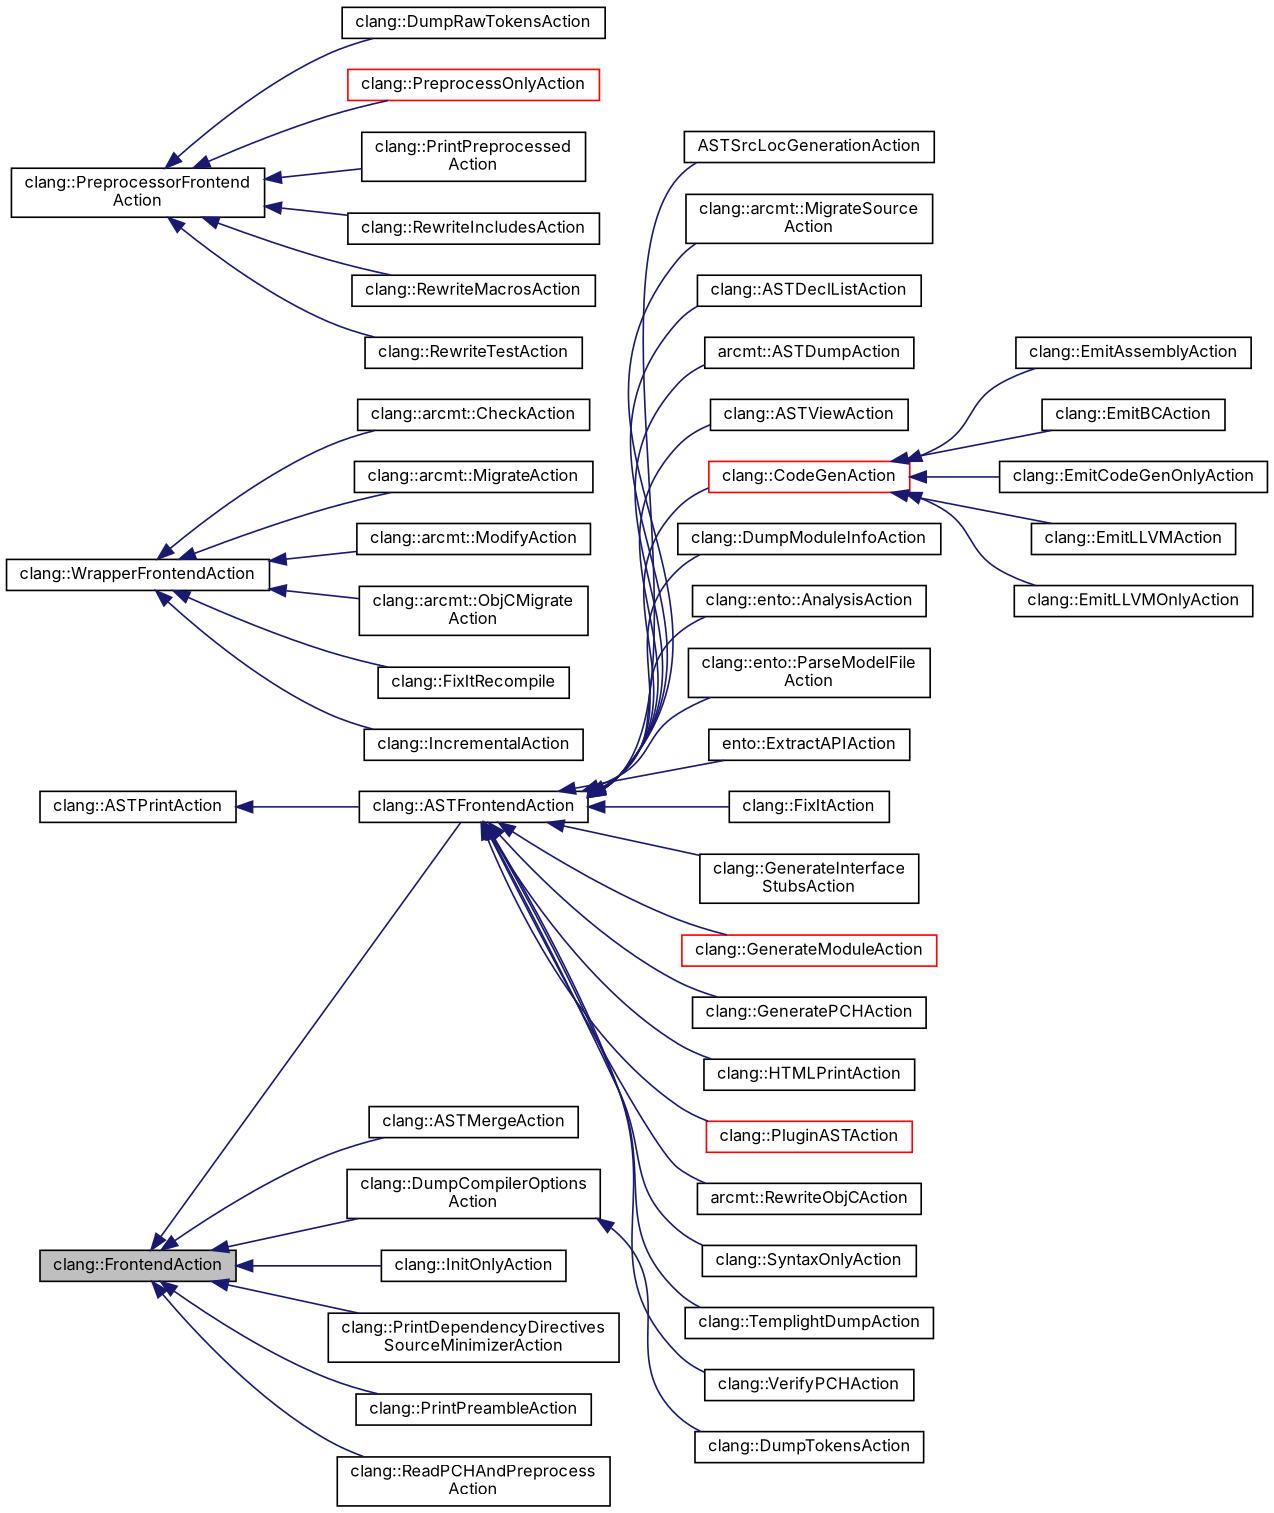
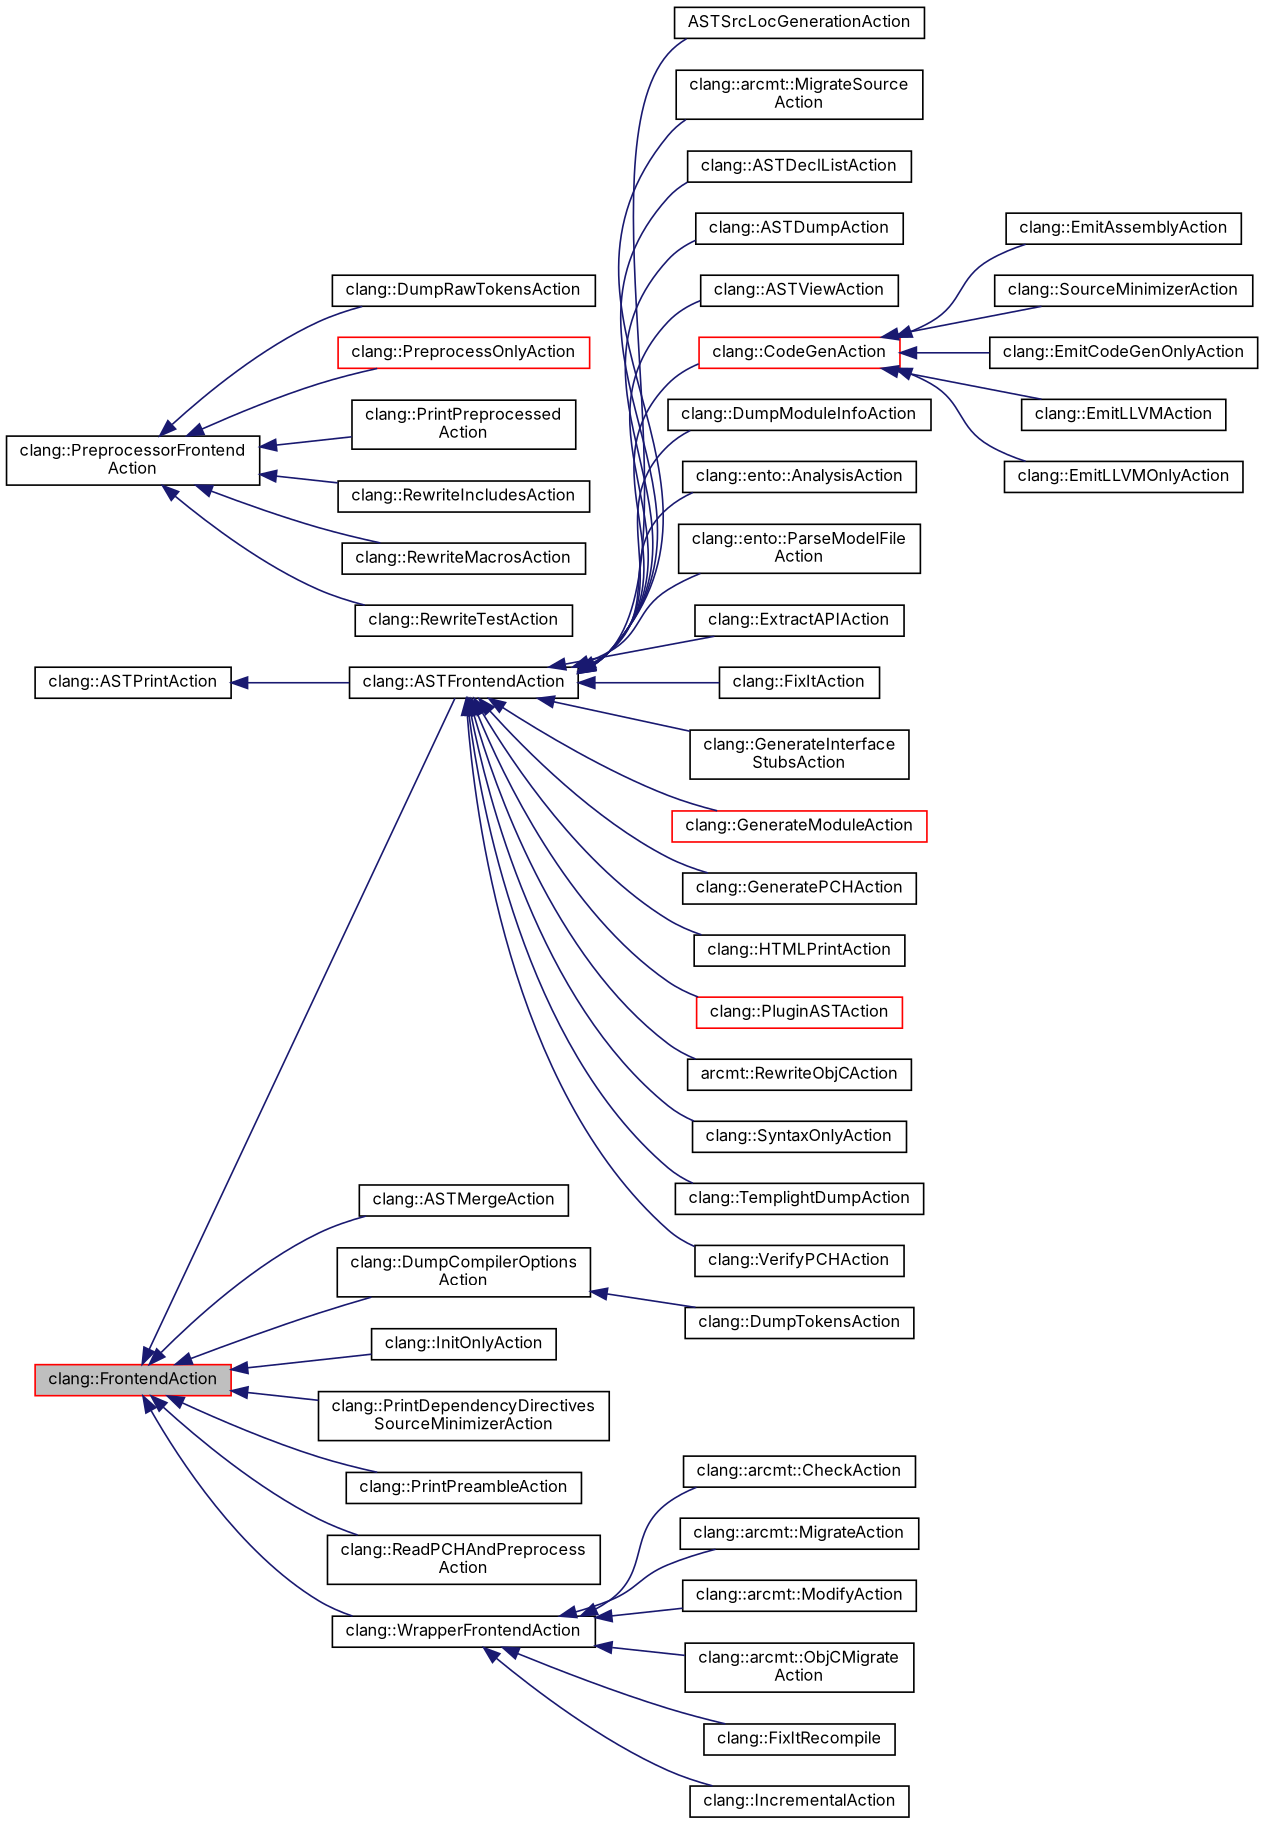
(809, 353) -> (800, 229)
(1134, 415) -> (1124, 291)
(809, 745) -> (800, 621)
(138, 1266) -> (133, 1380)
none -> (236, 1530)
